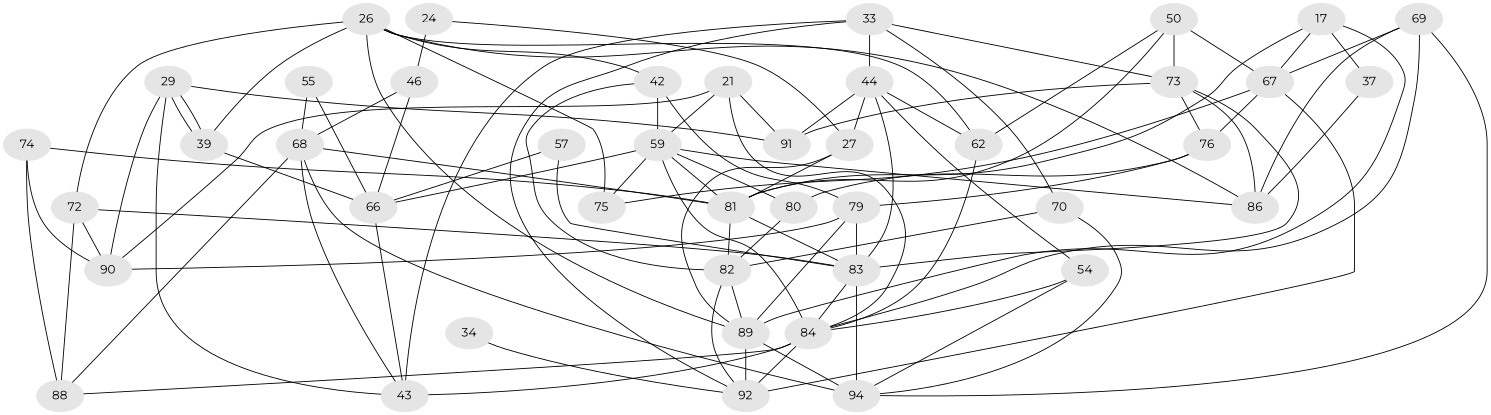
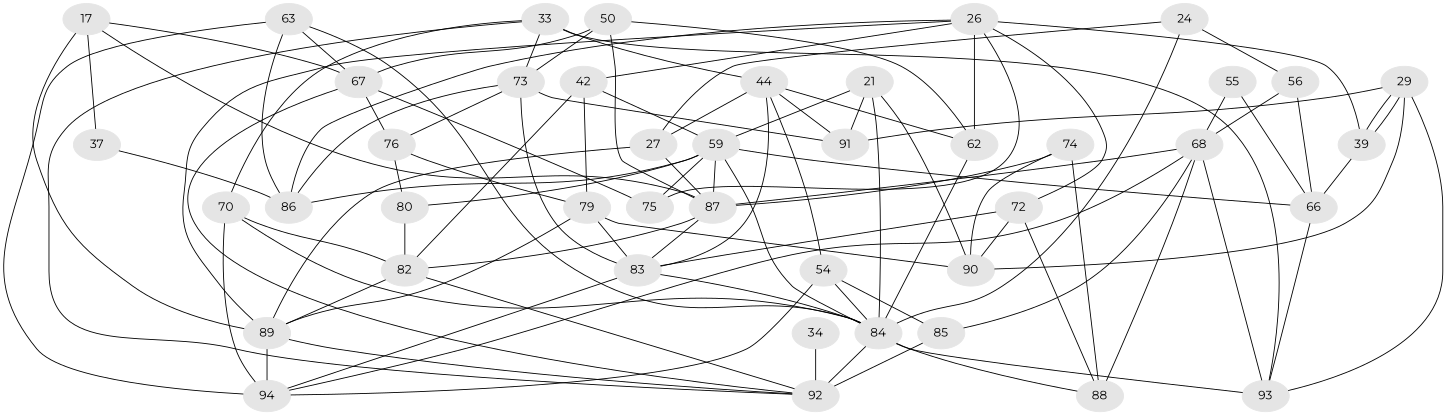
(1419, 19) -> (289, 19)
(414, 82) -> (1295, 82)
(562, 145) -> none
(731, 208) -> (713, 208)
none -> (1069, 227)
none -> (560, 307)
none -> (941, 333)
(405, 396) -> (1266, 396)
